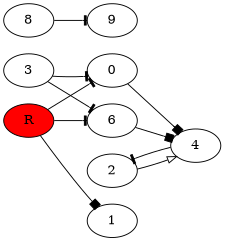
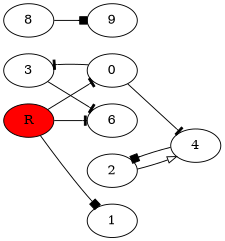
(68, 20) -> (68, 20)
(68, 77) -> (73, 64)
(152, 106) -> (152, 106)
(150, 132) -> none
(153, 152) -> (153, 152)
